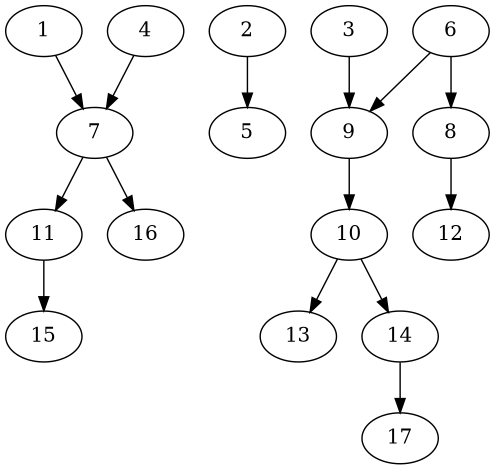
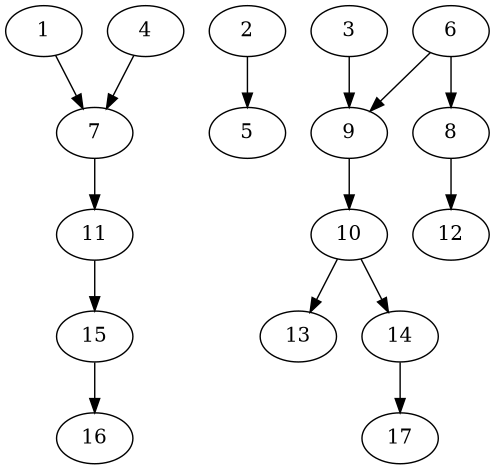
(117, 177) -> (95, 380)
